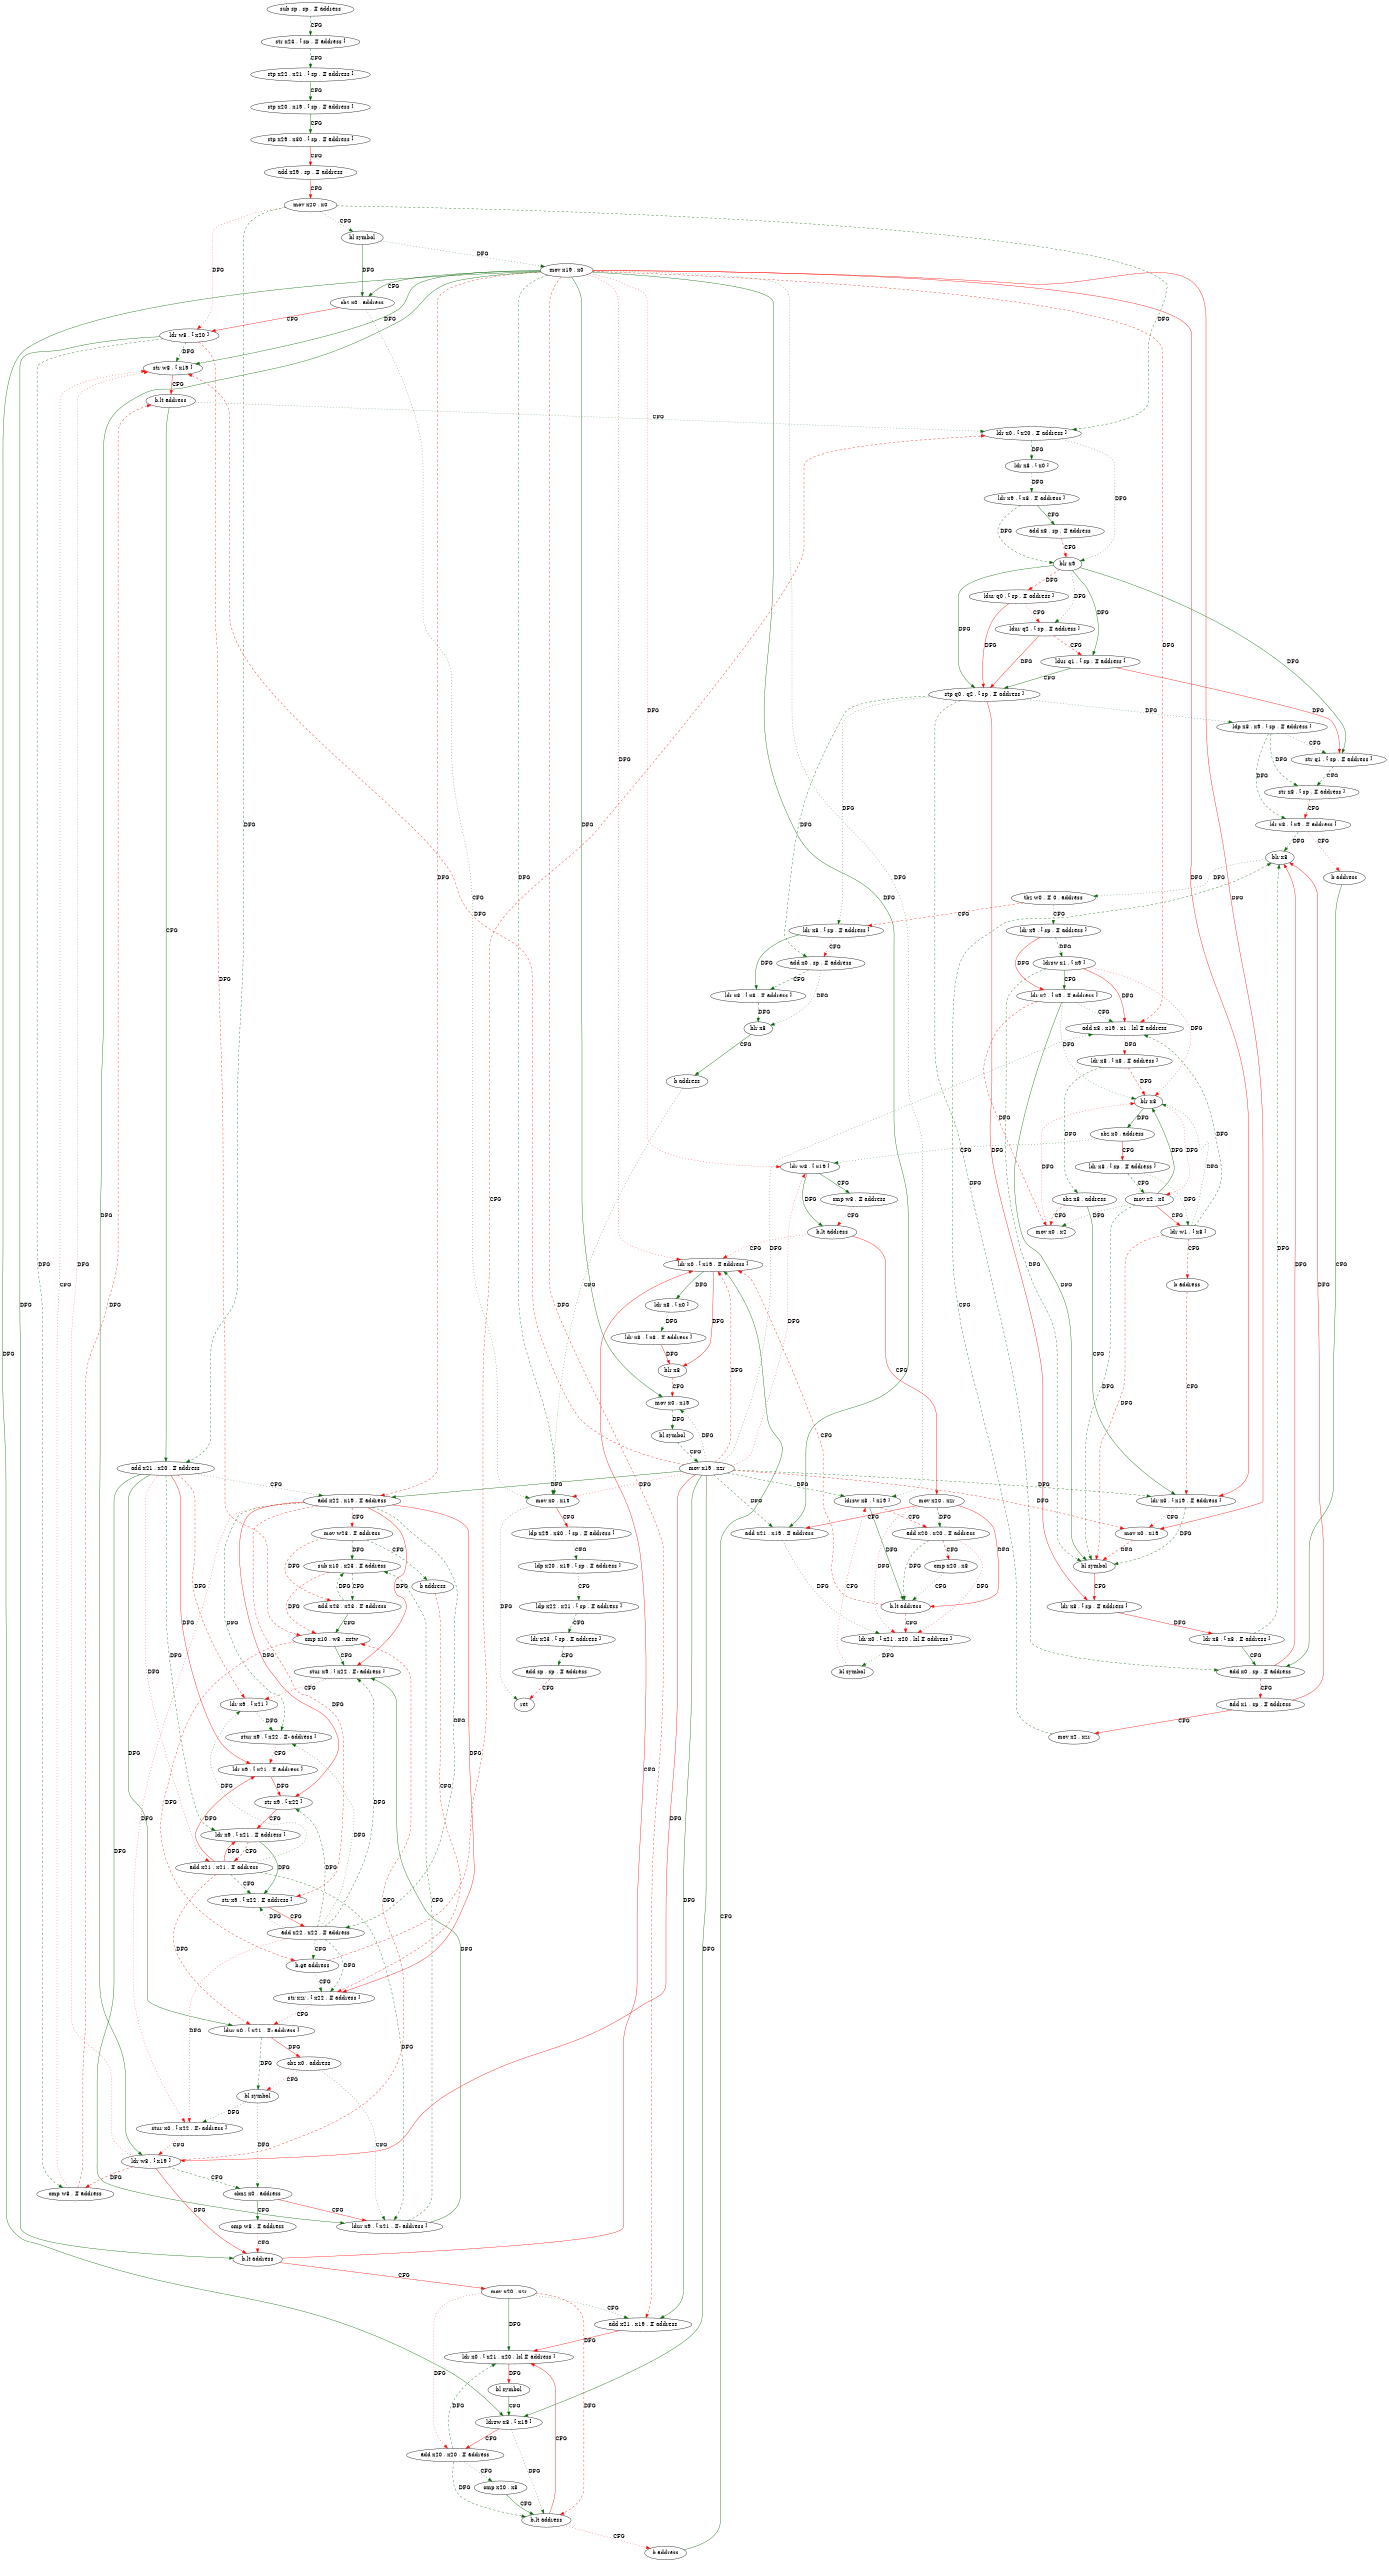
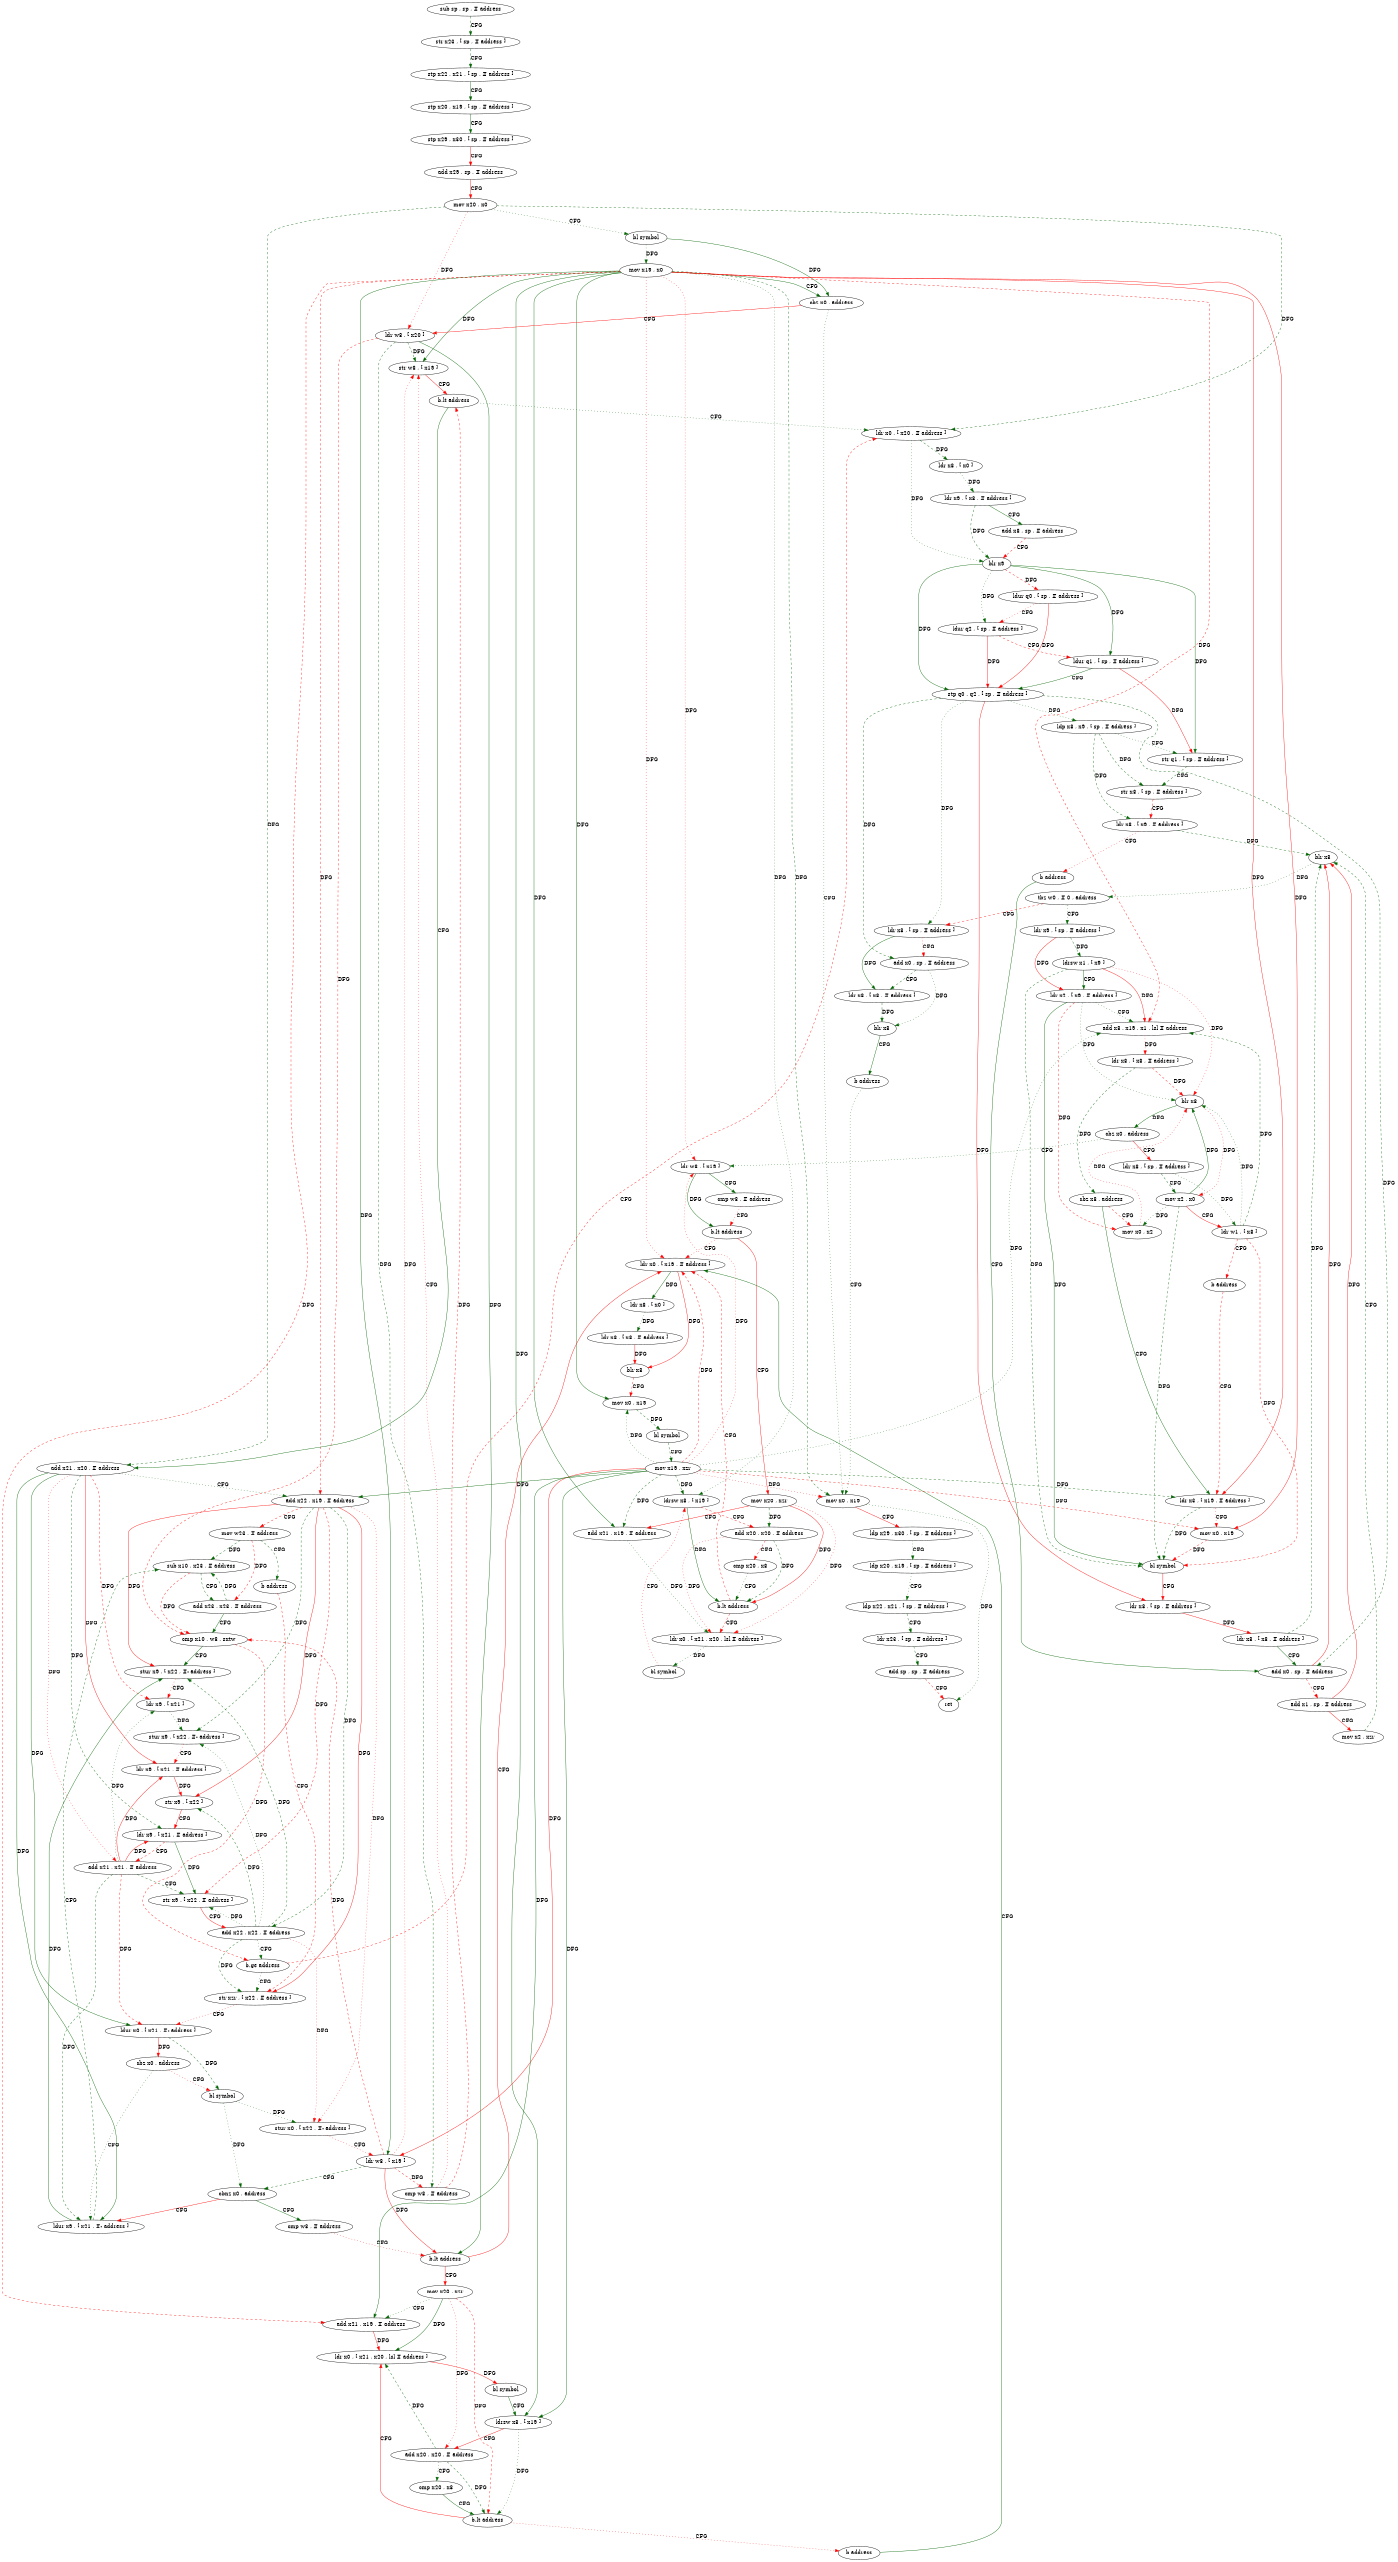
(475, 918) -> none
